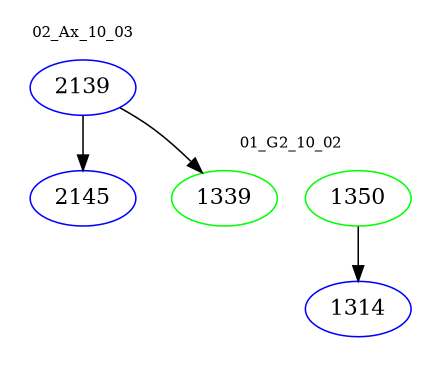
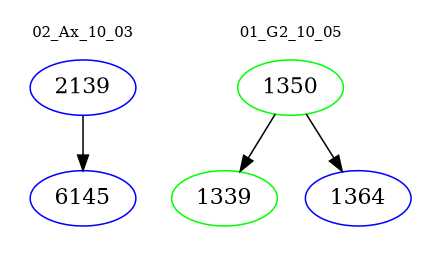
(169, 142) -> (262, 136)
(291, 144) -> (291, 33)
(83, 198) -> (83, 198)
(358, 309) -> (358, 198)
